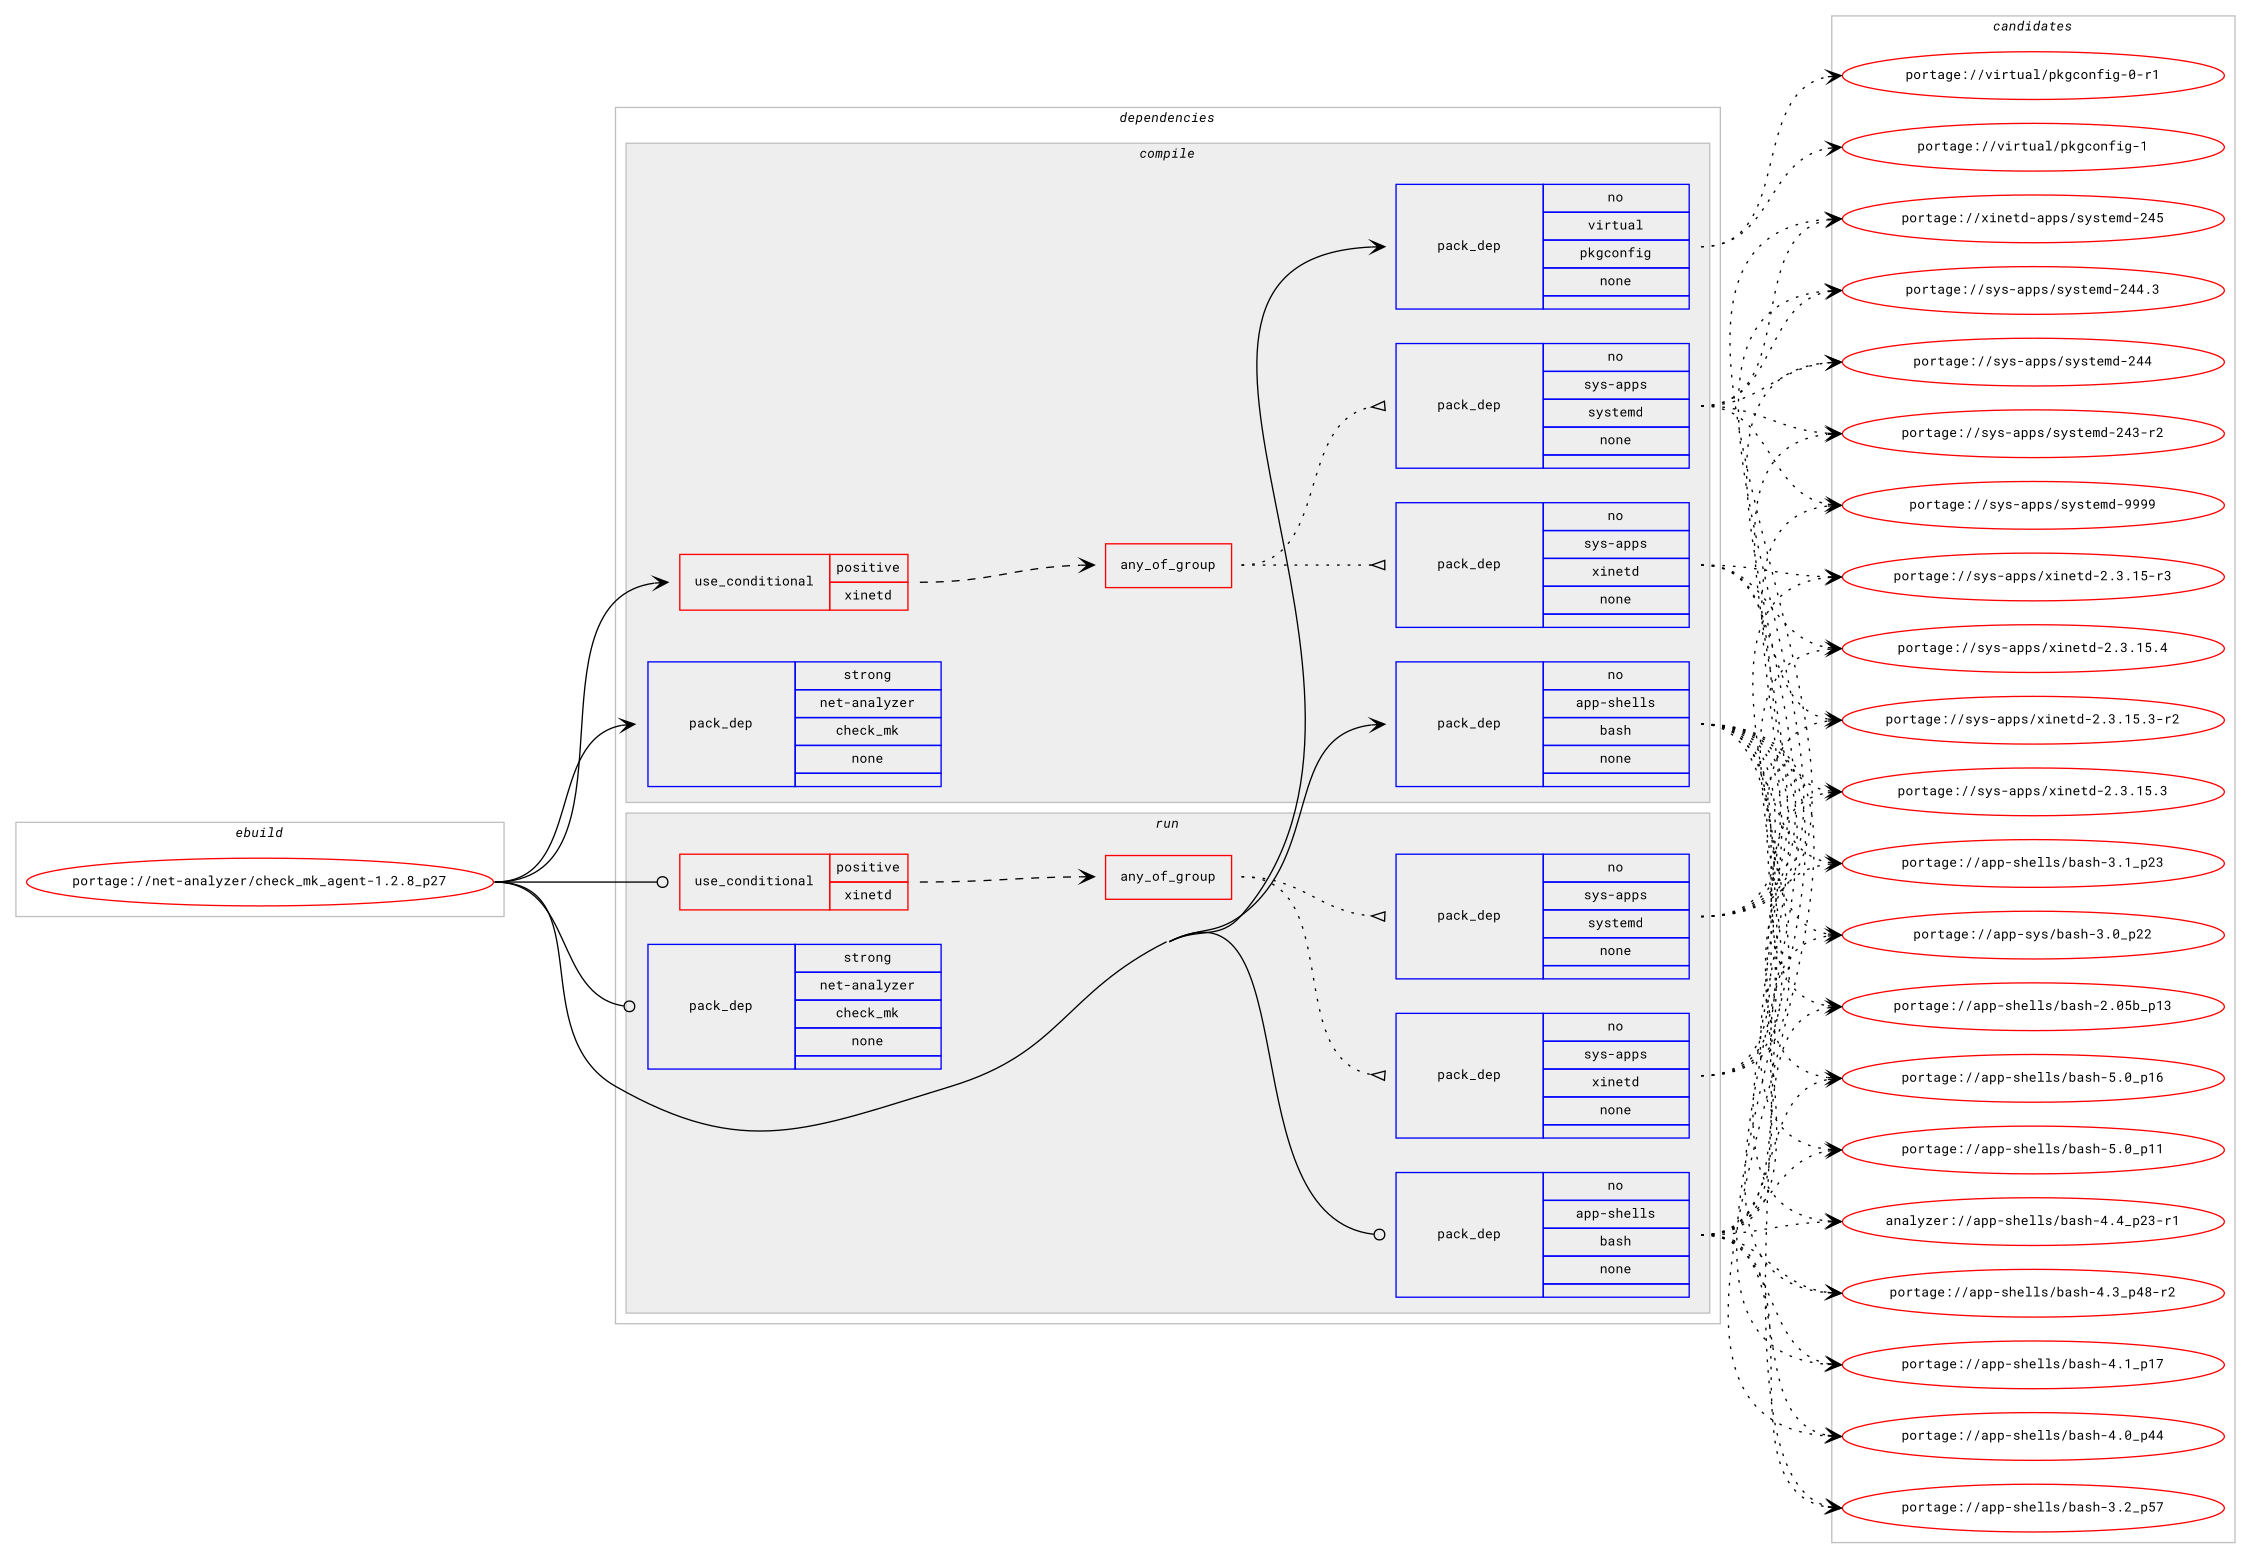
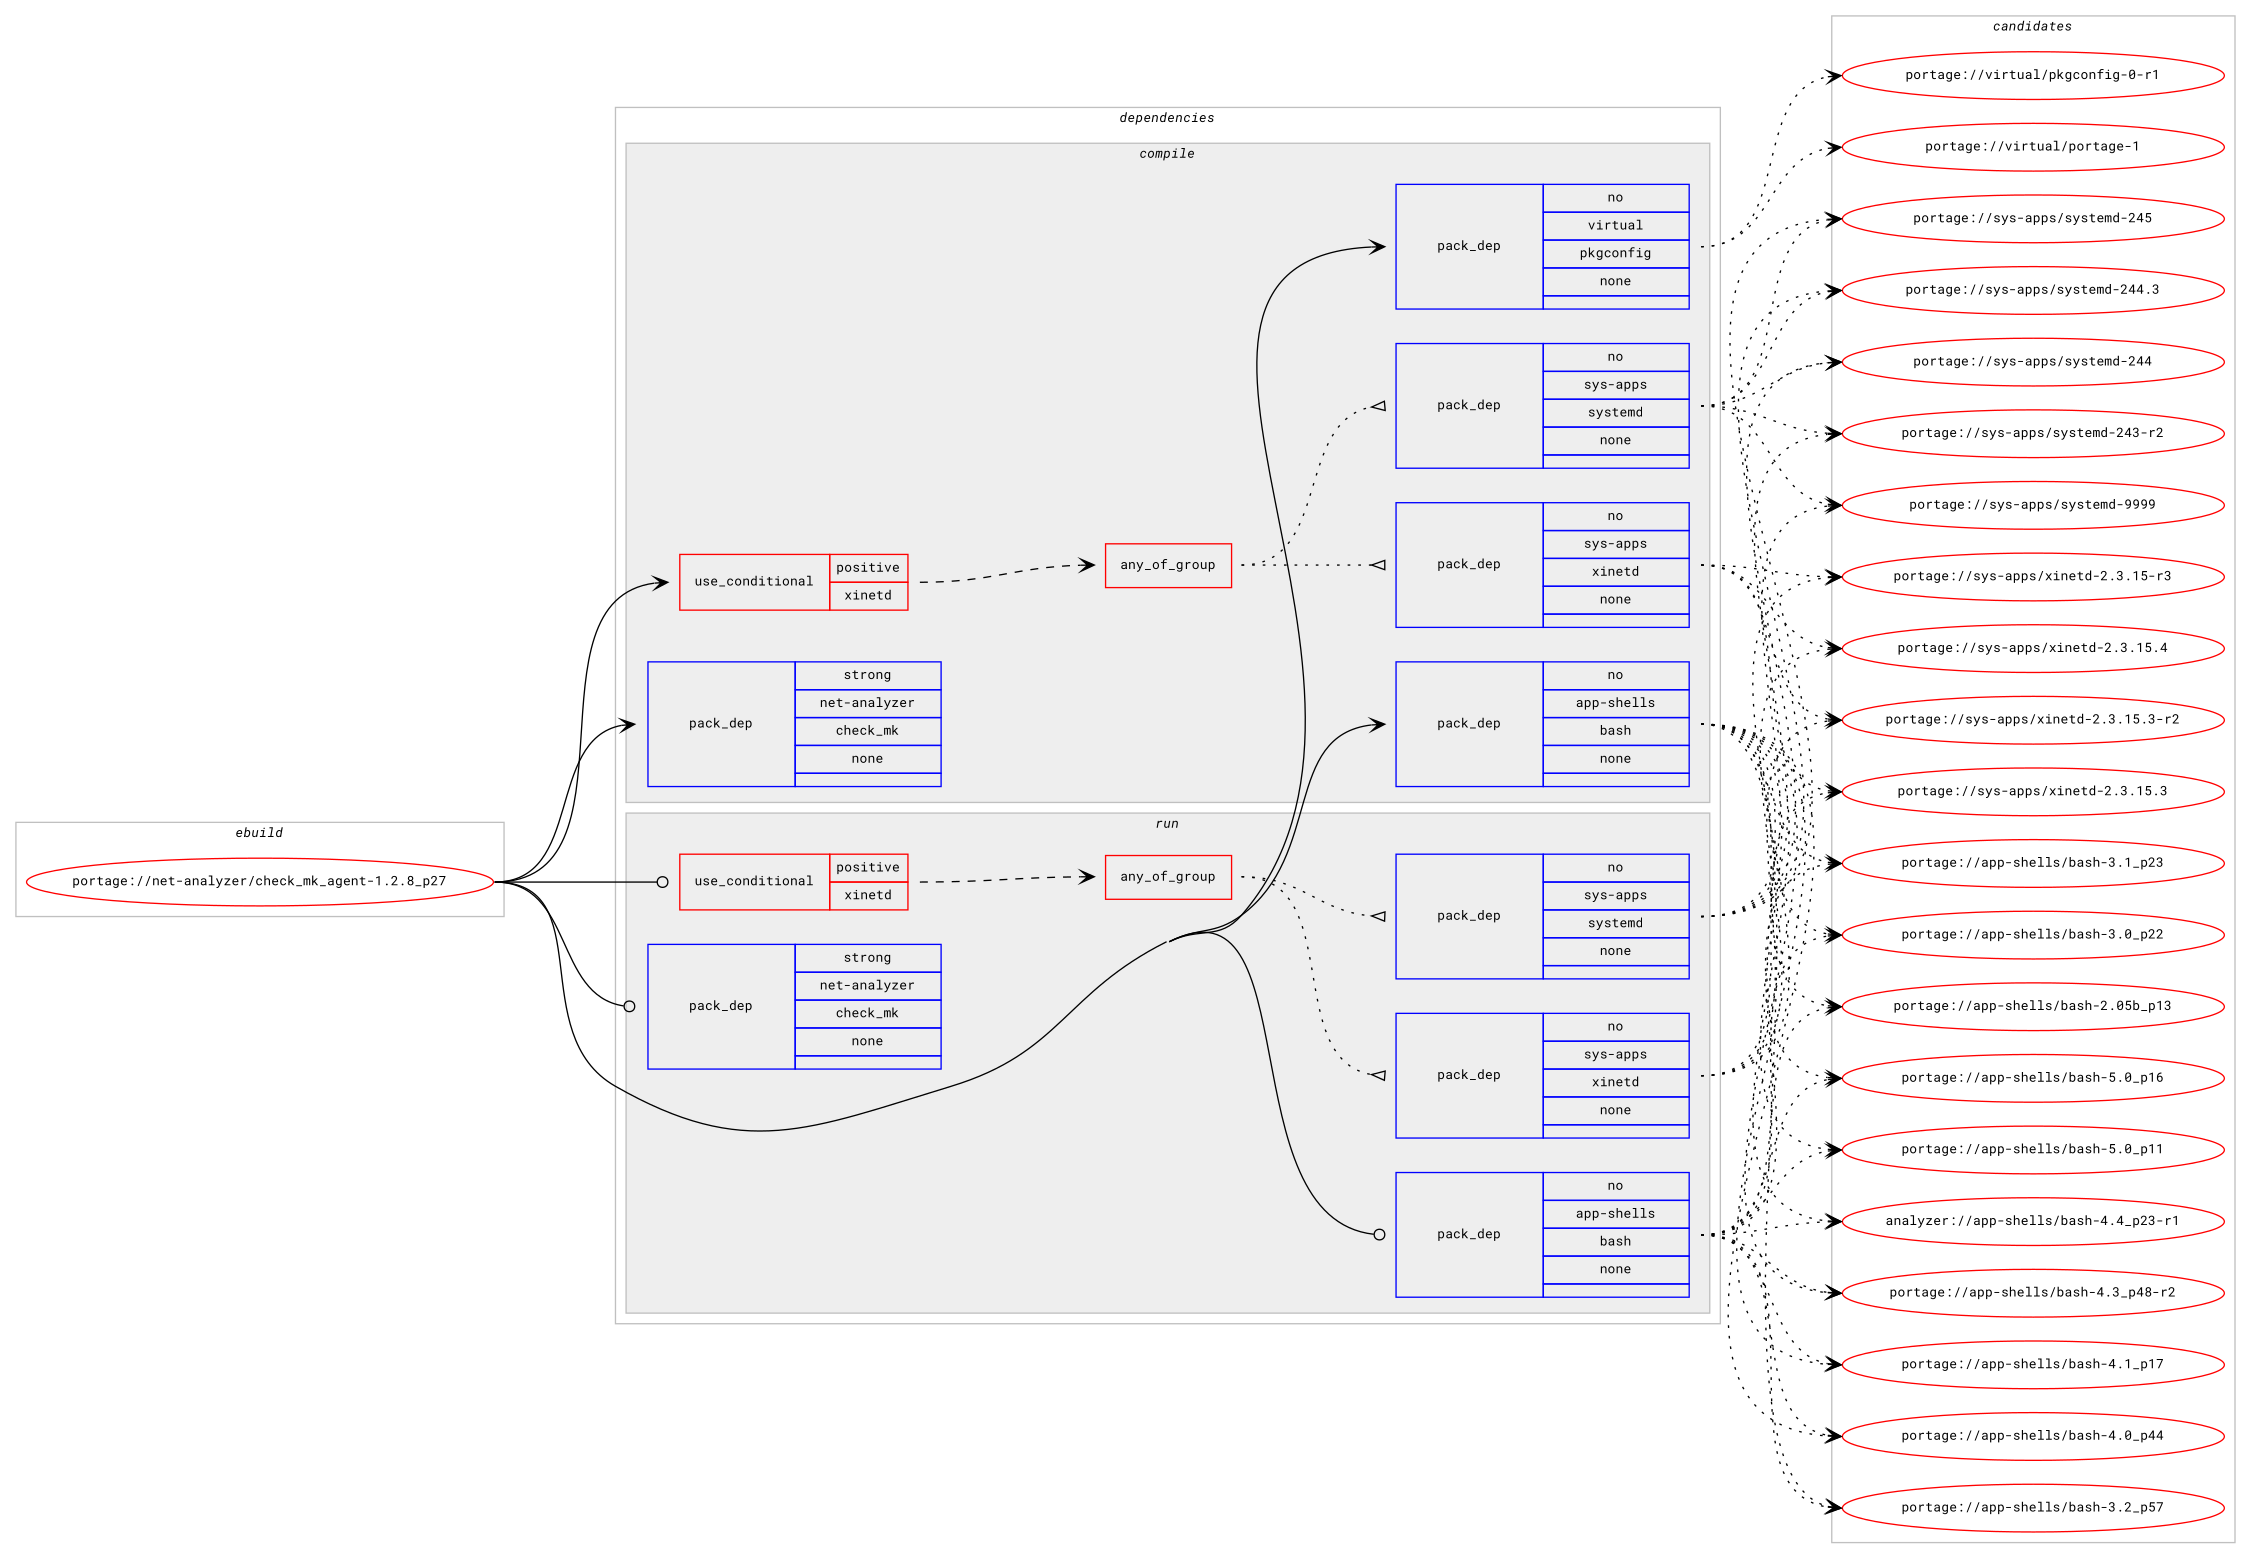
(2033, 147) -> (2033, 147)
(2033, 219) -> (2033, 219)
(2033, 935) -> (2033, 935)
